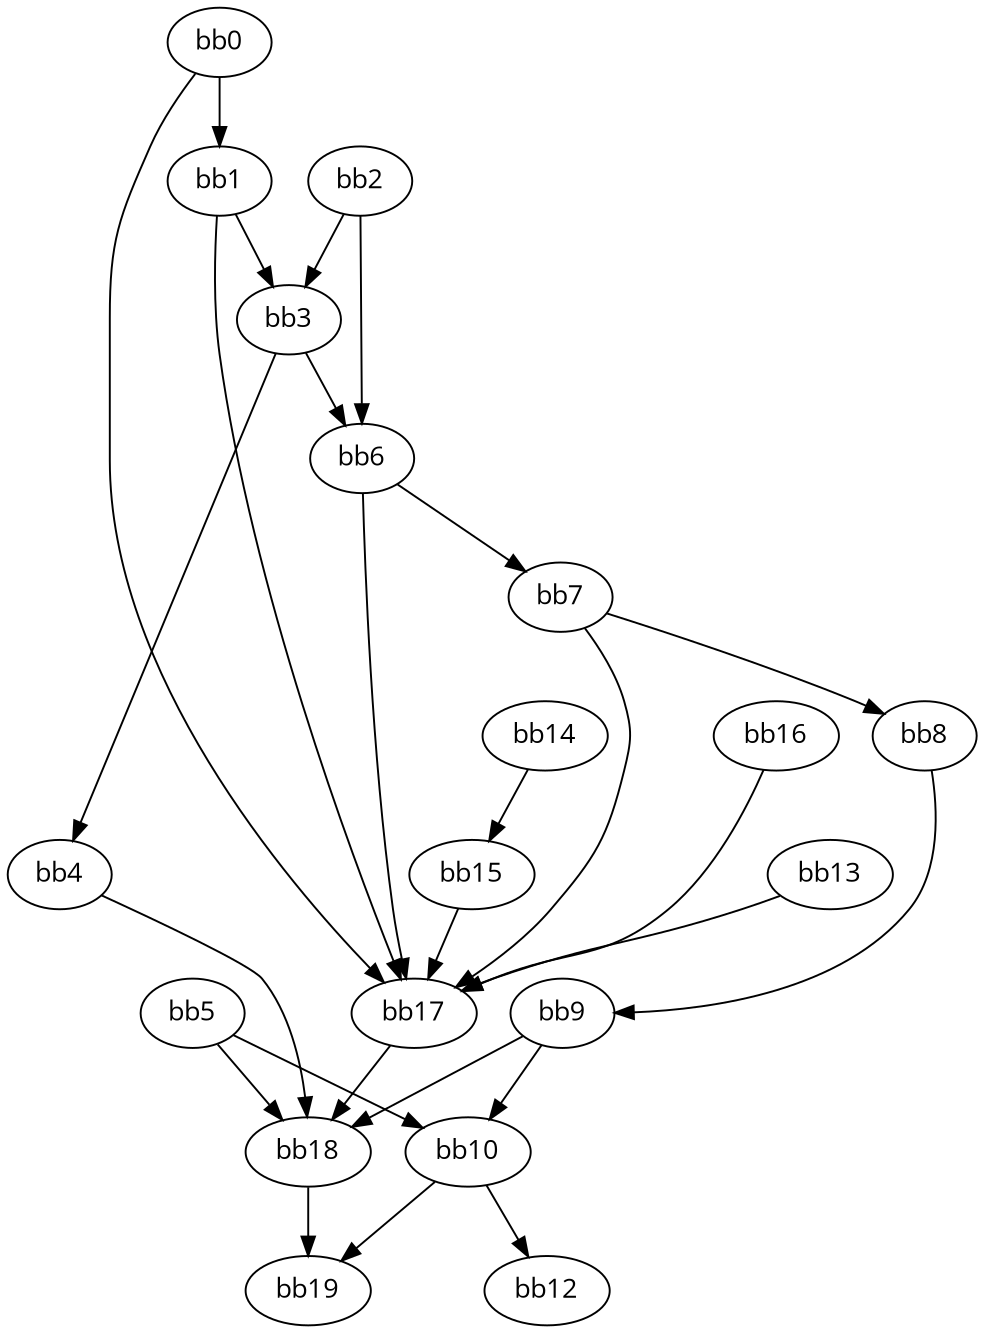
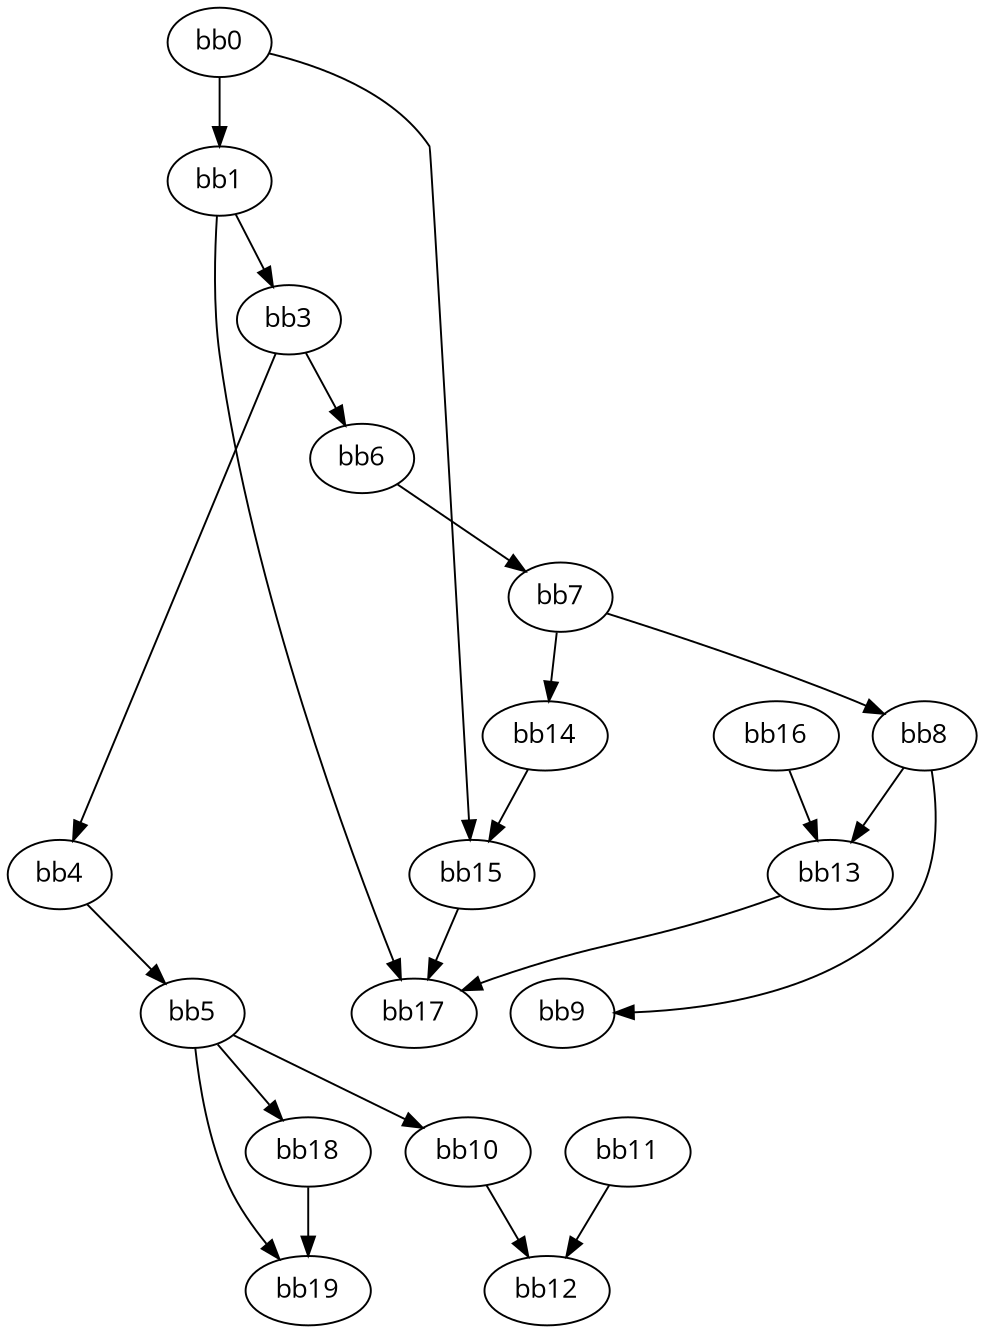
(360, 181) -> none
(120, 548) -> (444, 389)
(374, 727) -> none
none -> (883, 797)
(608, 823) -> (554, 657)
(655, 919) -> (800, 796)
(240, 963) -> (119, 937)
(521, 1074) -> none
(367, 1075) -> none
(446, 1077) -> none
none -> (628, 1152)
(396, 1215) -> (216, 1152)
